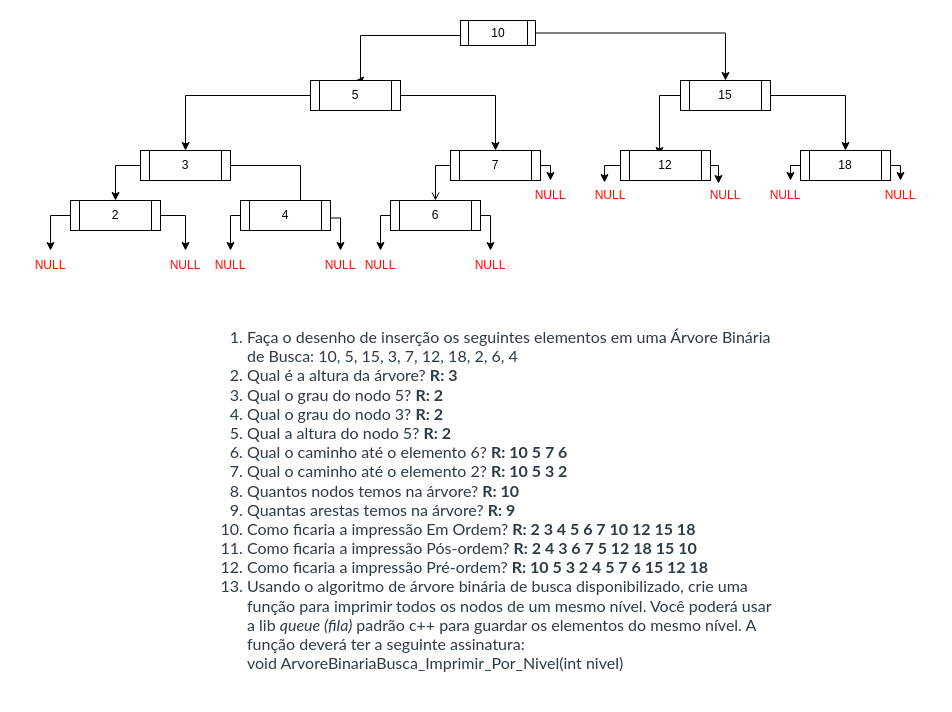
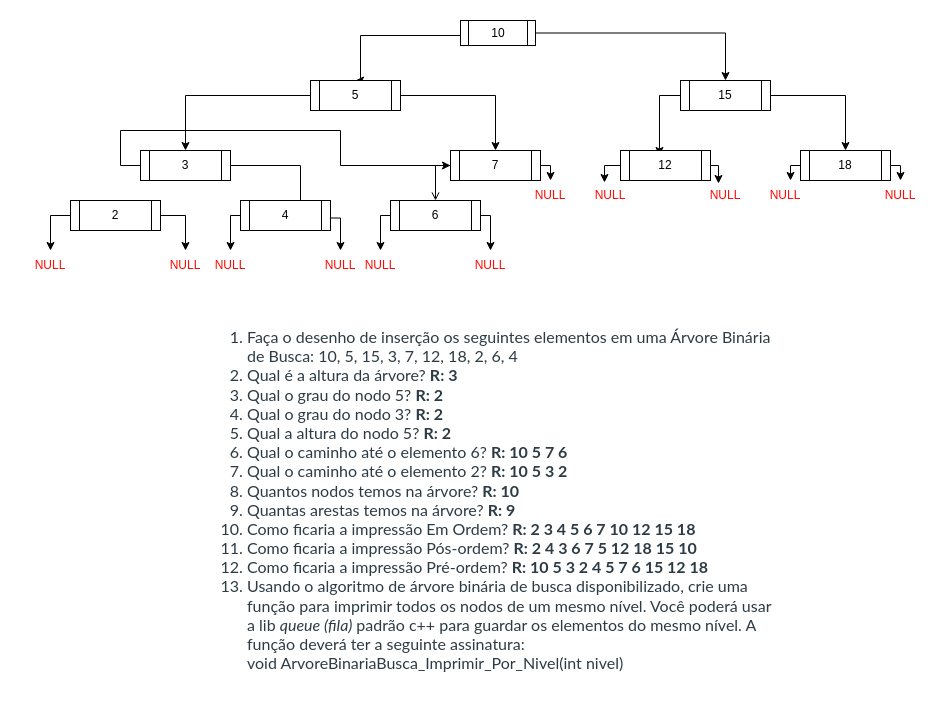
(116, 176) -> (276, 131)
